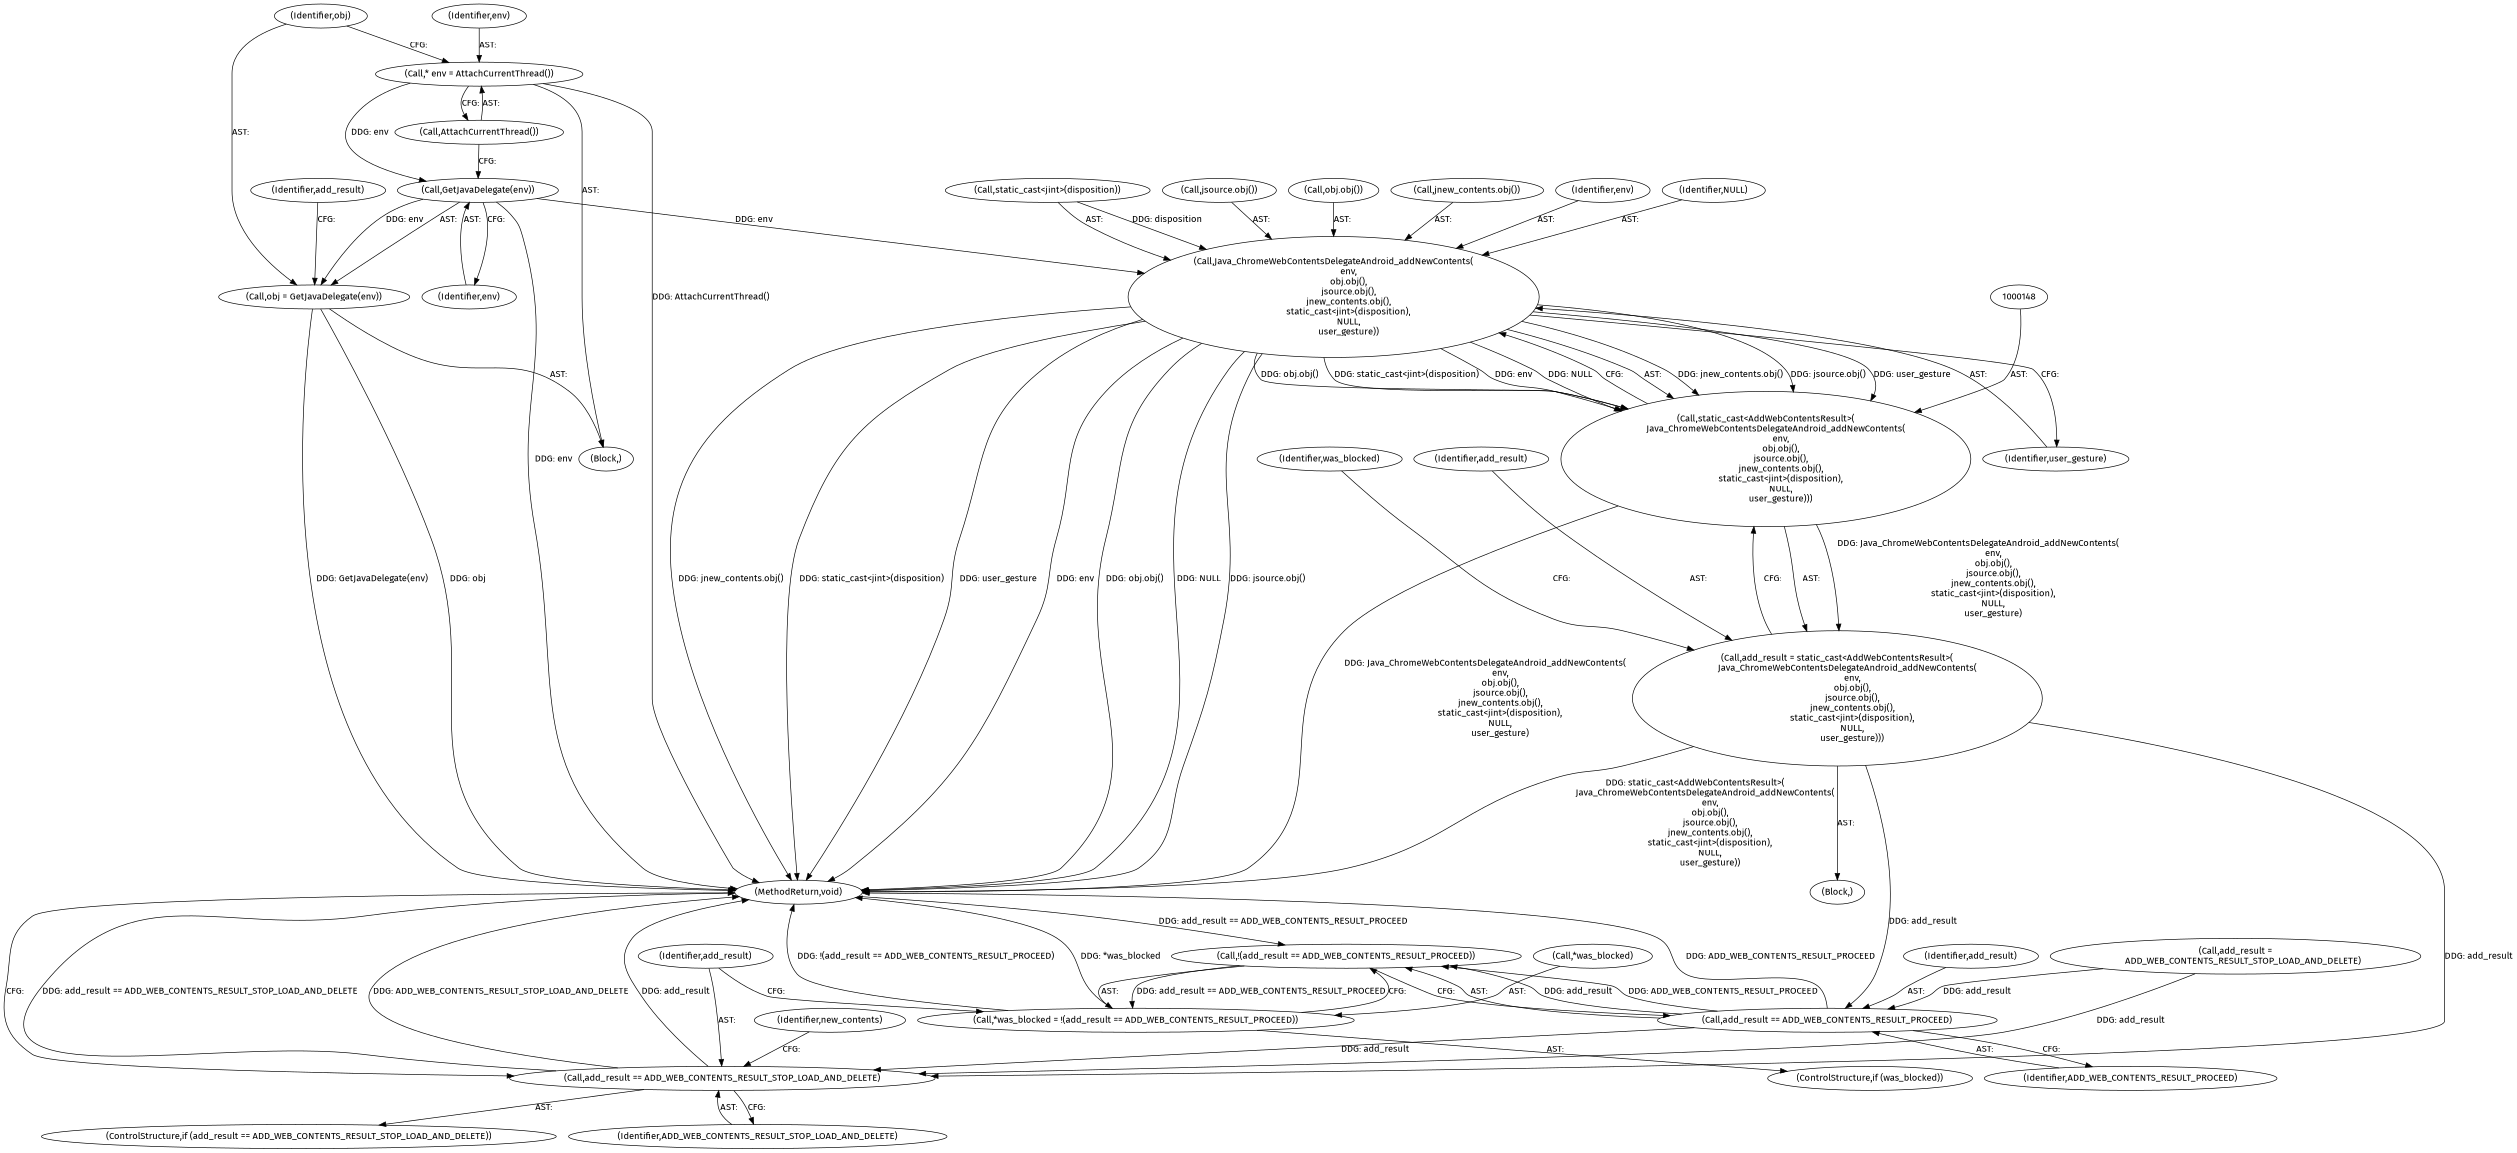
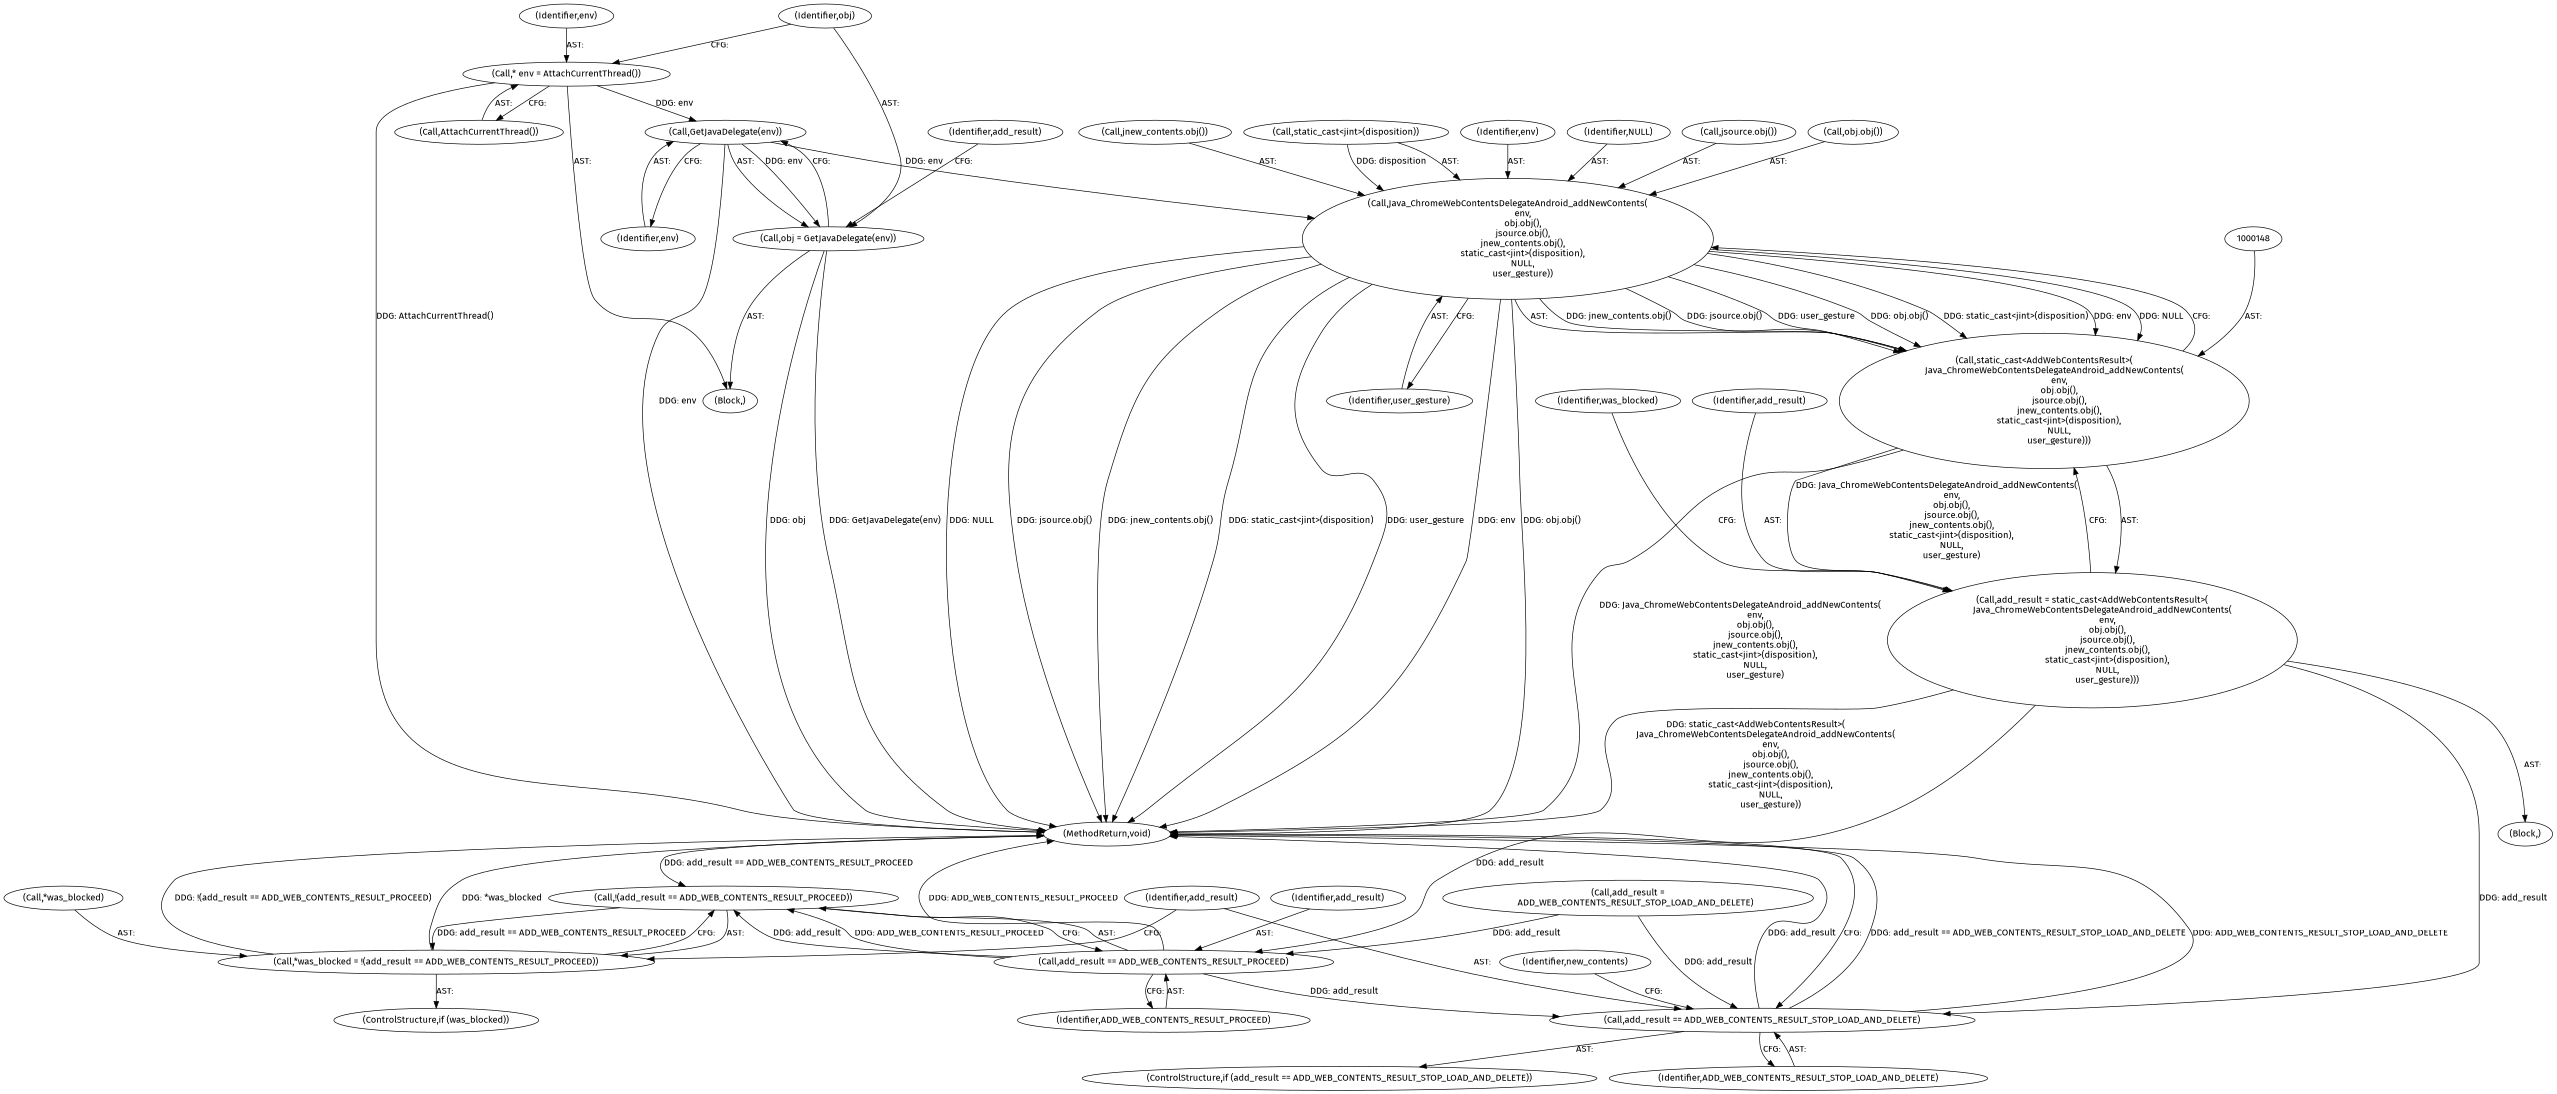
(479, 158) -> (820, 179)
